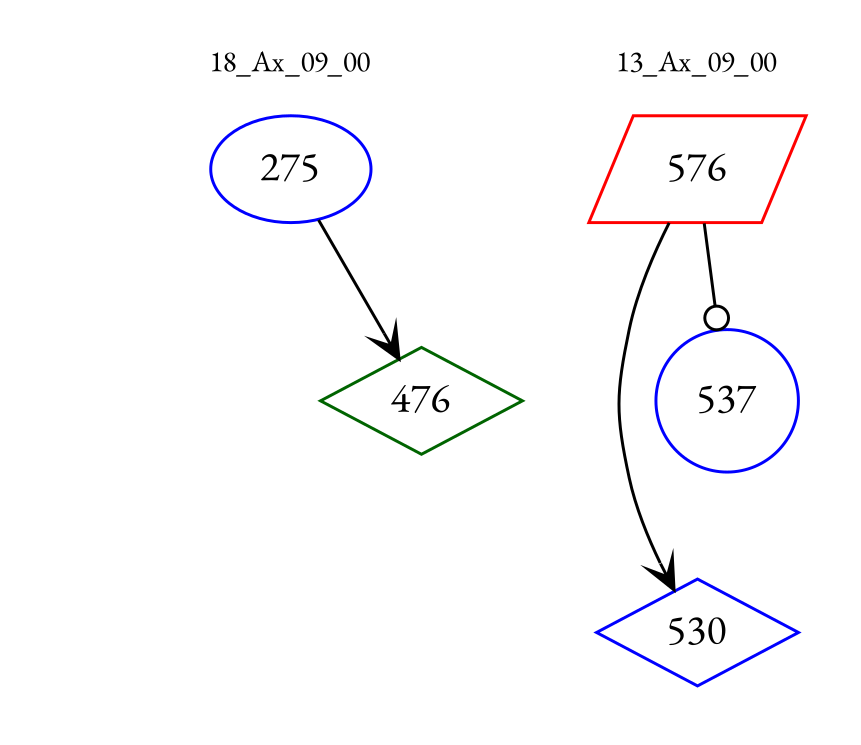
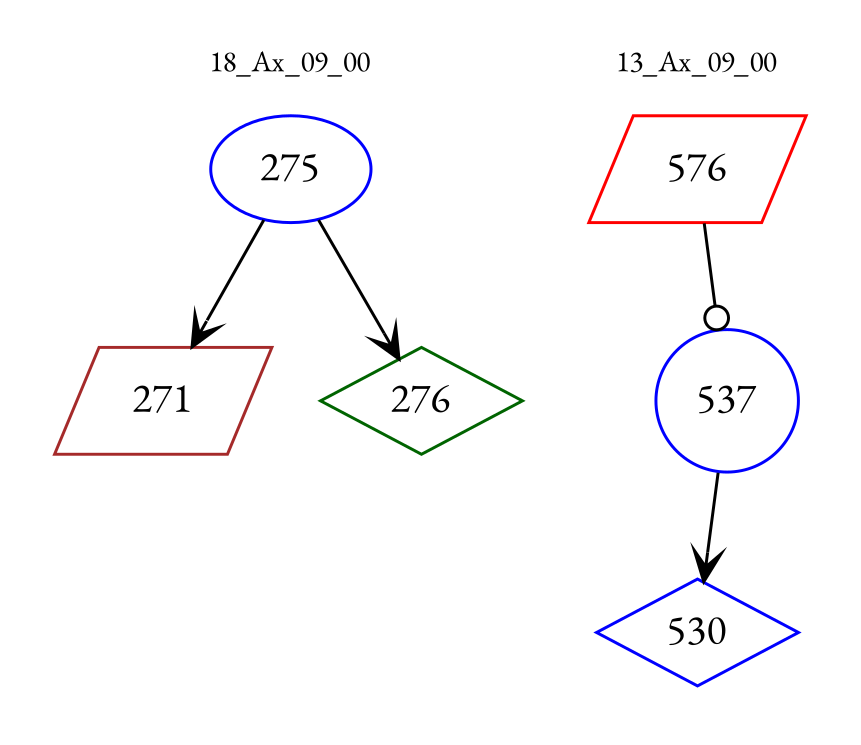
(619, 392) -> (713, 512)
none -> (163, 401)
(421, 401) -> (421, 401)
